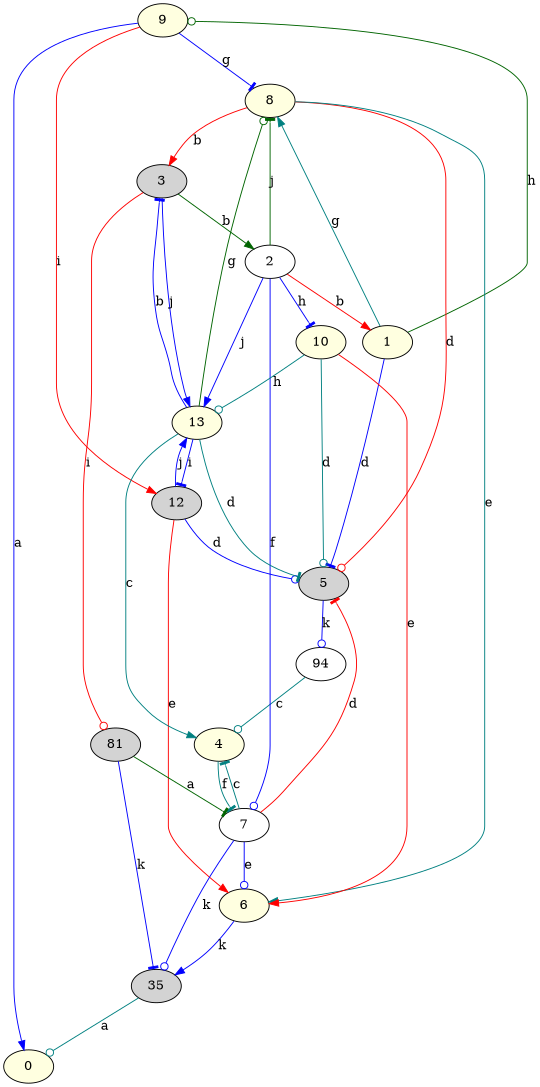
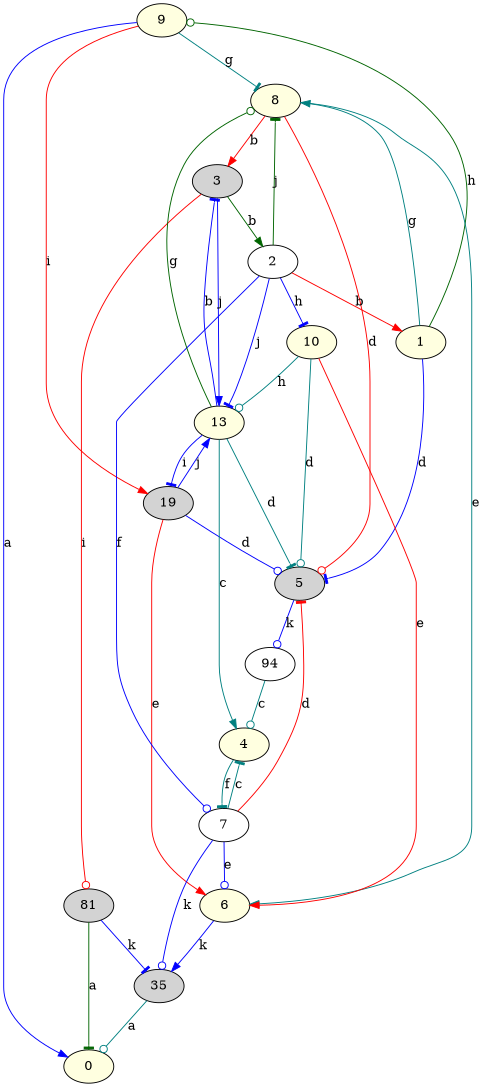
(214, 59) -> (217, 59)
(236, 338) -> (252, 342)
(177, 503) -> (168, 503)
(178, 784) -> (89, 984)
